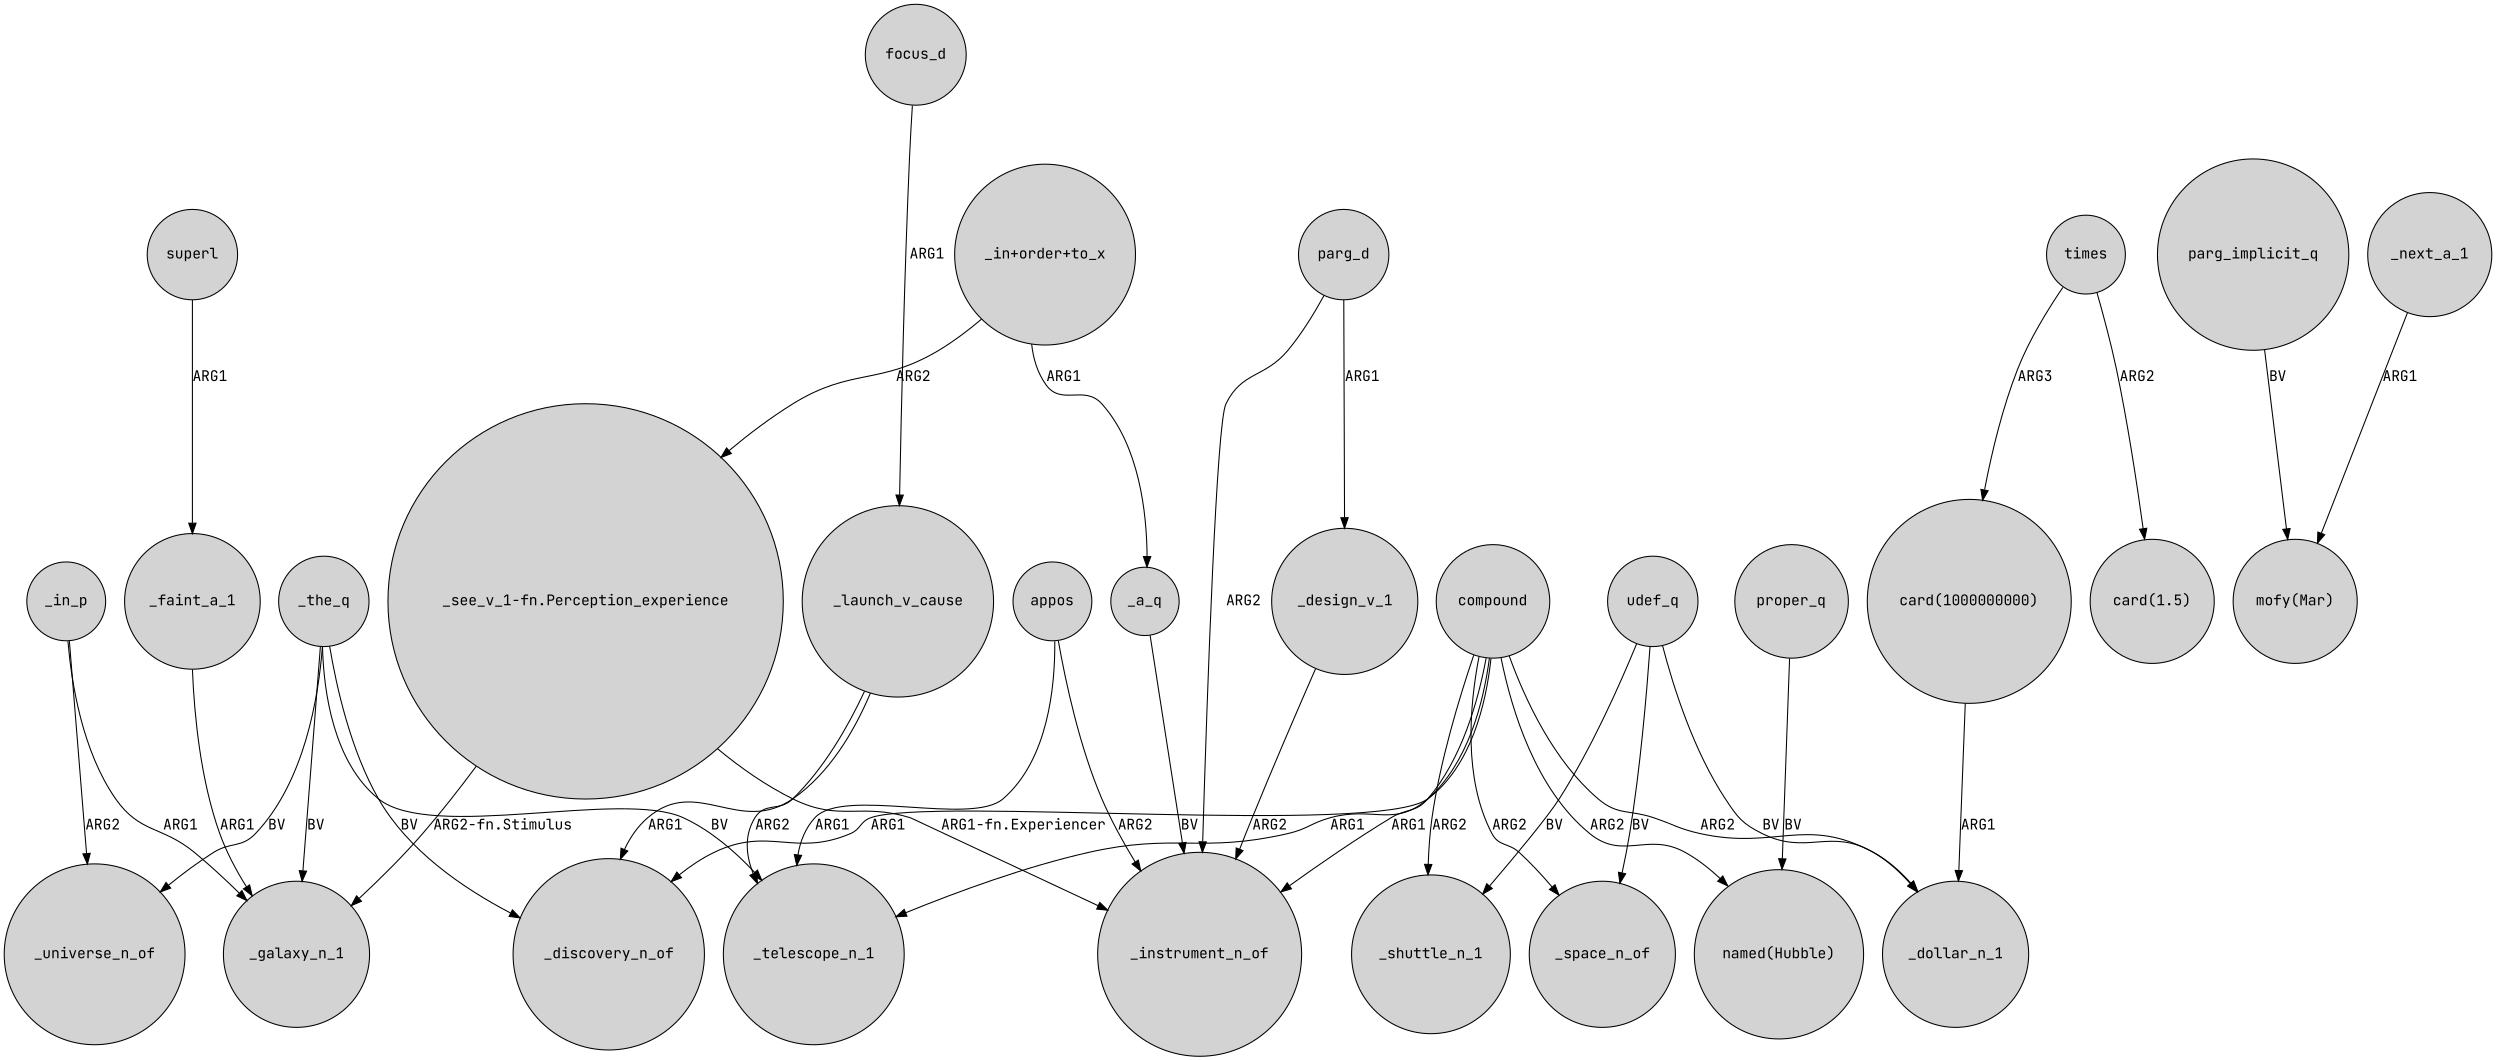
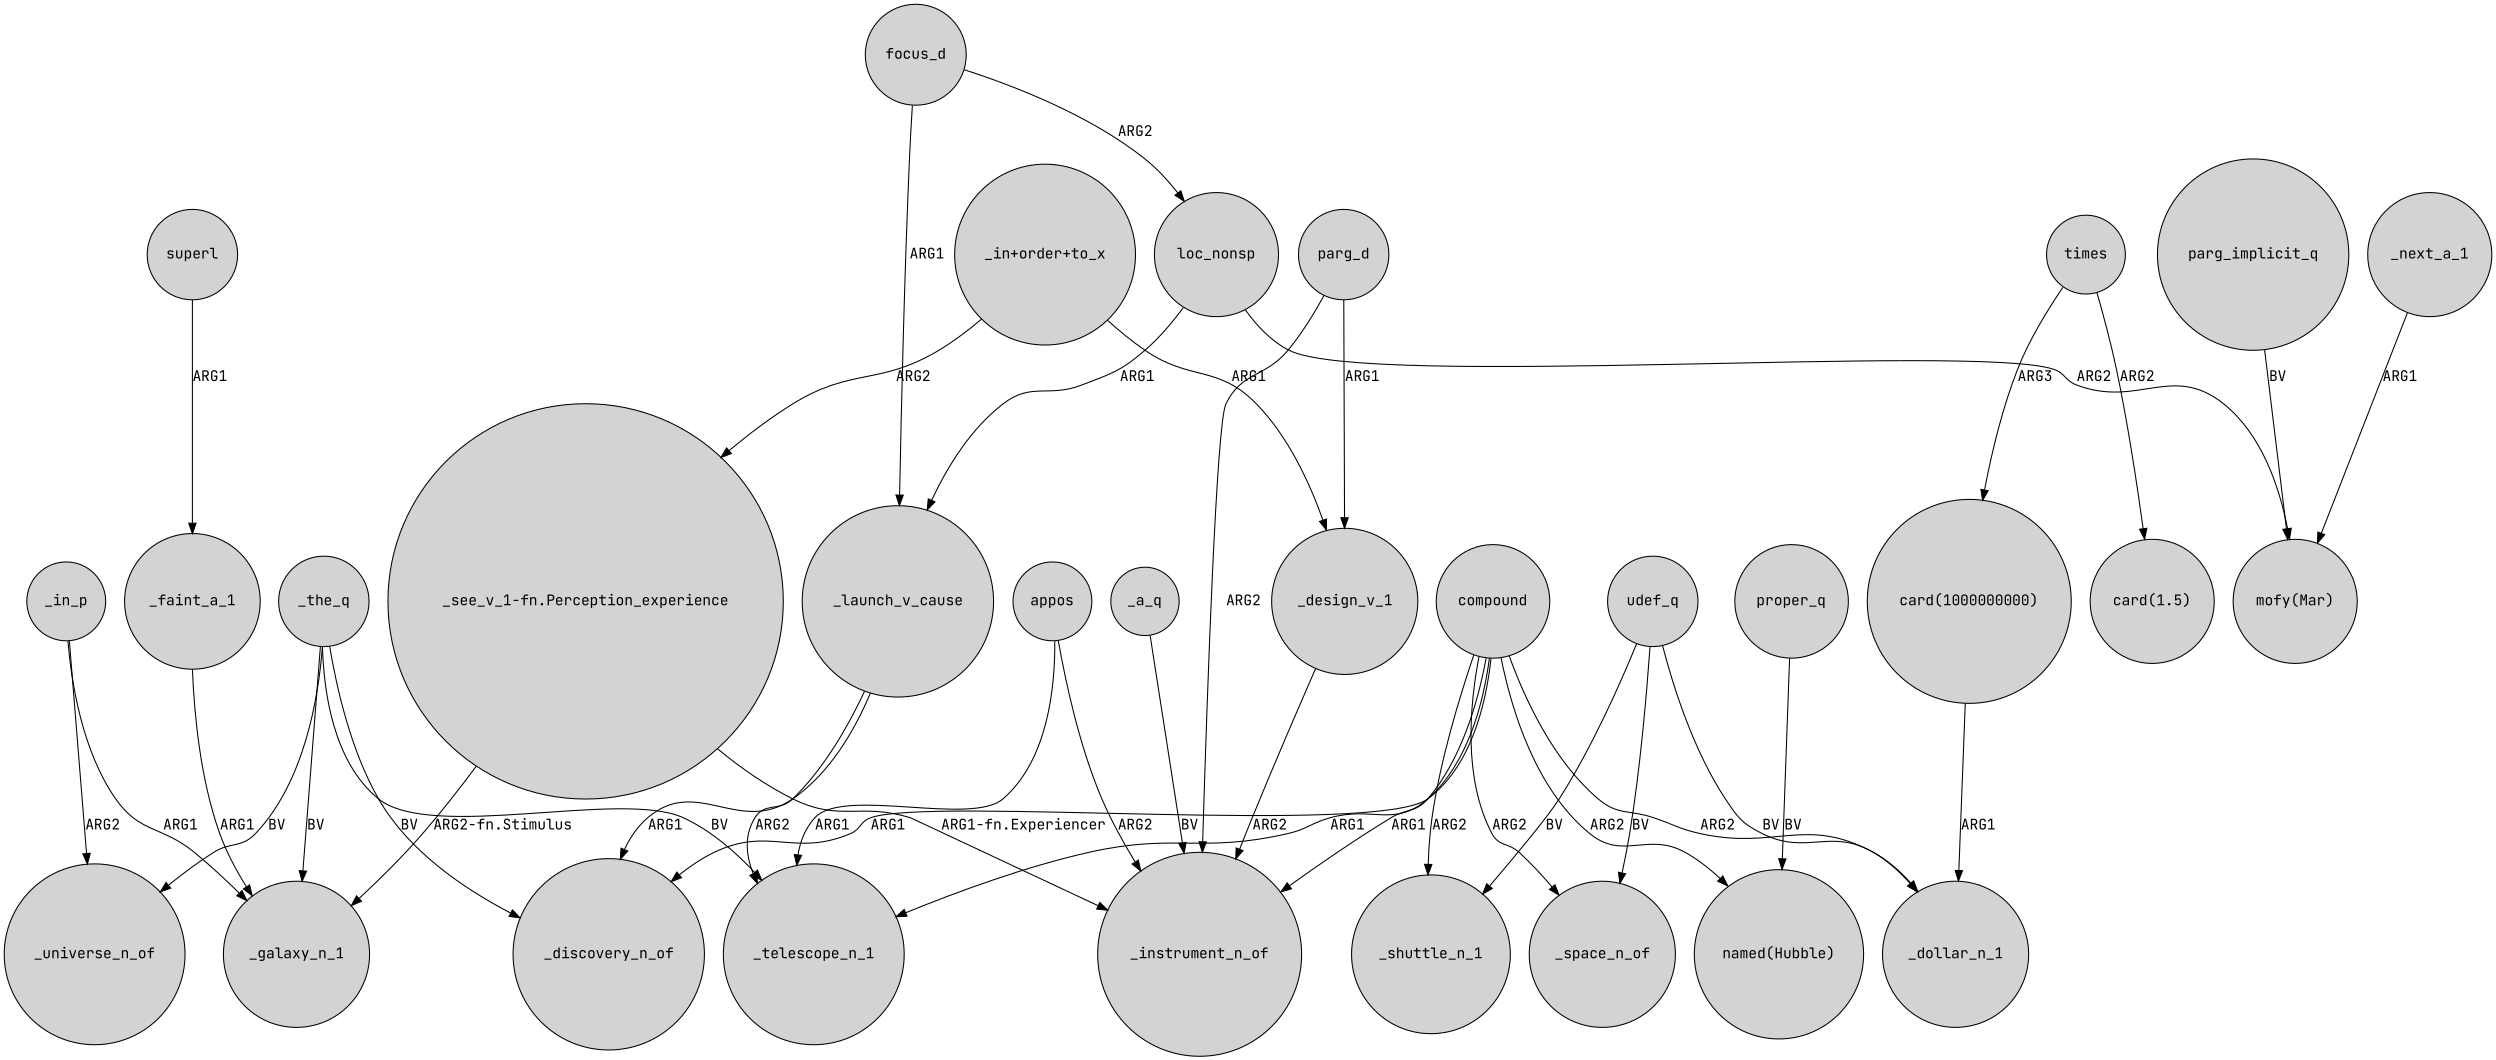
none -> (1216, 255)
(1118, 427) -> (1248, 396)
